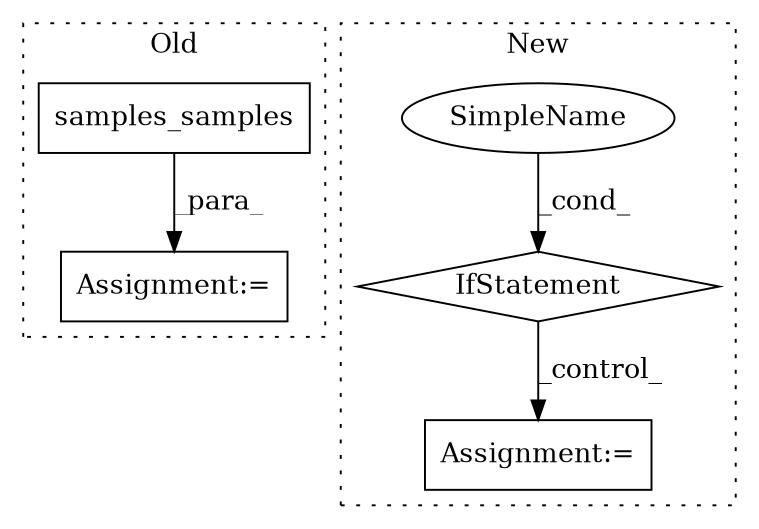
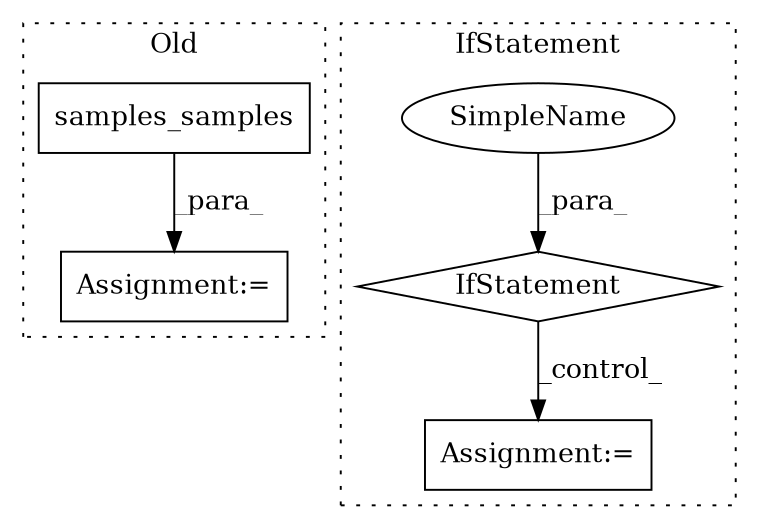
(538, 45) -> (538, 45)
(585, 202) -> (583, 202)
